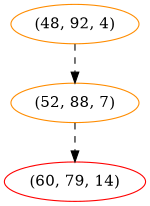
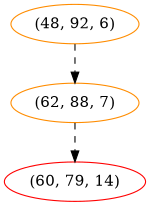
(75, 24) -> (75, 24)
(75, 103) -> (75, 103)
